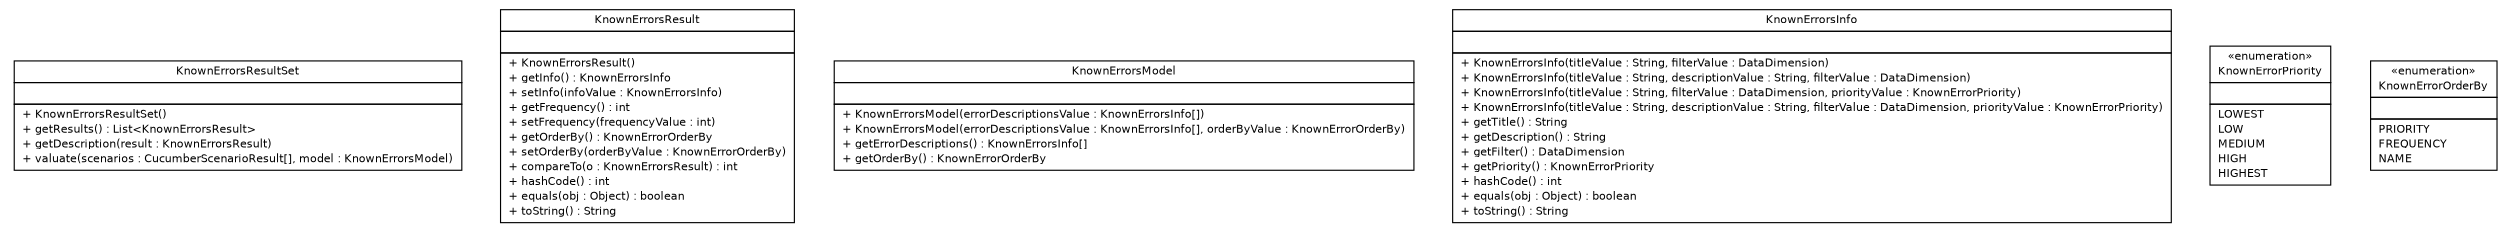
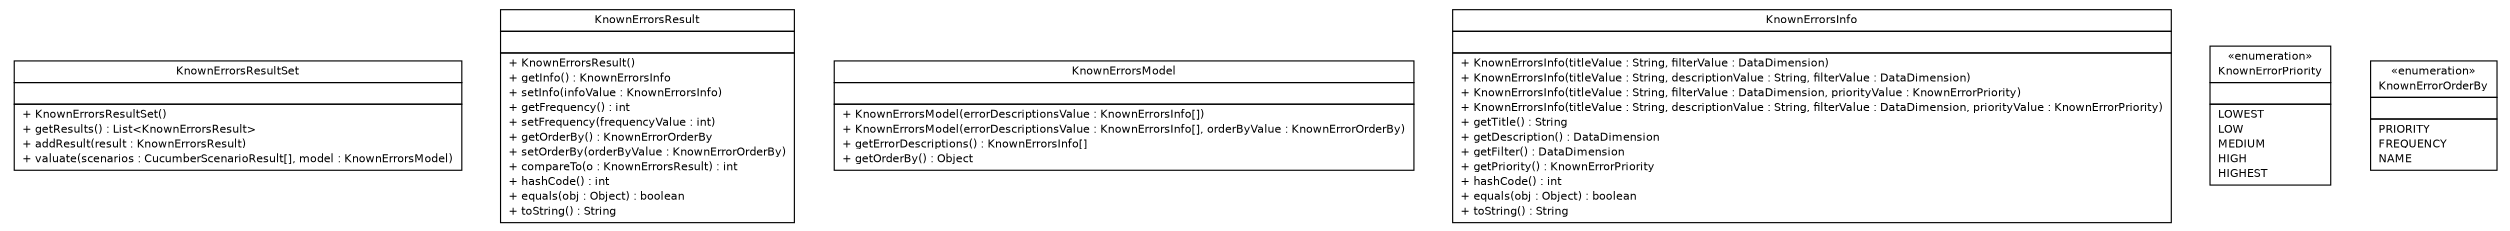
(1534, 137) -> (1560, 137)
(147, 144) -> (134, 144)
(945, 159) -> (908, 159)
